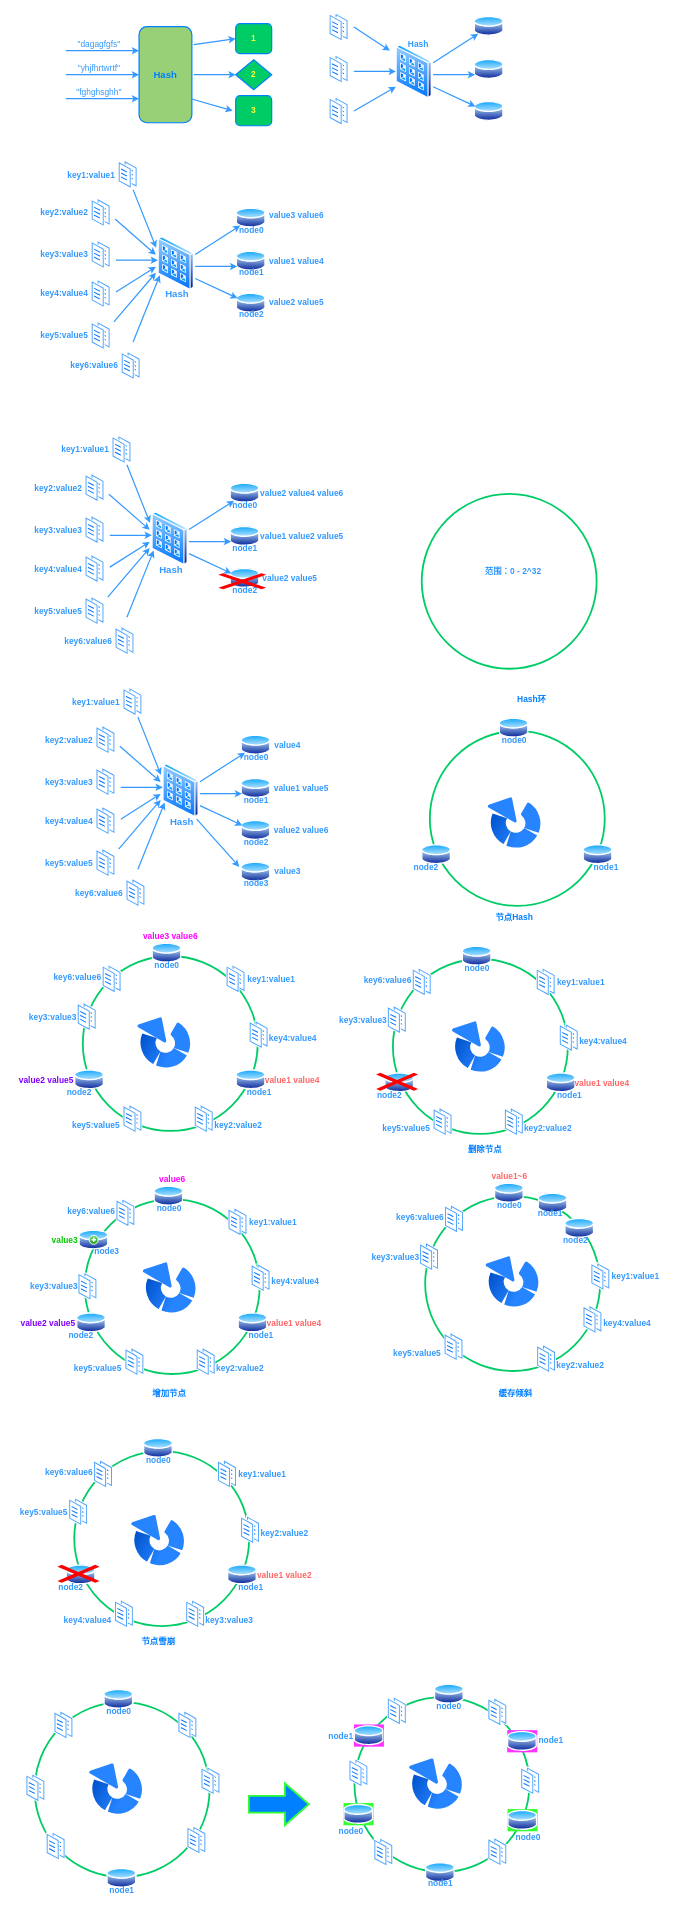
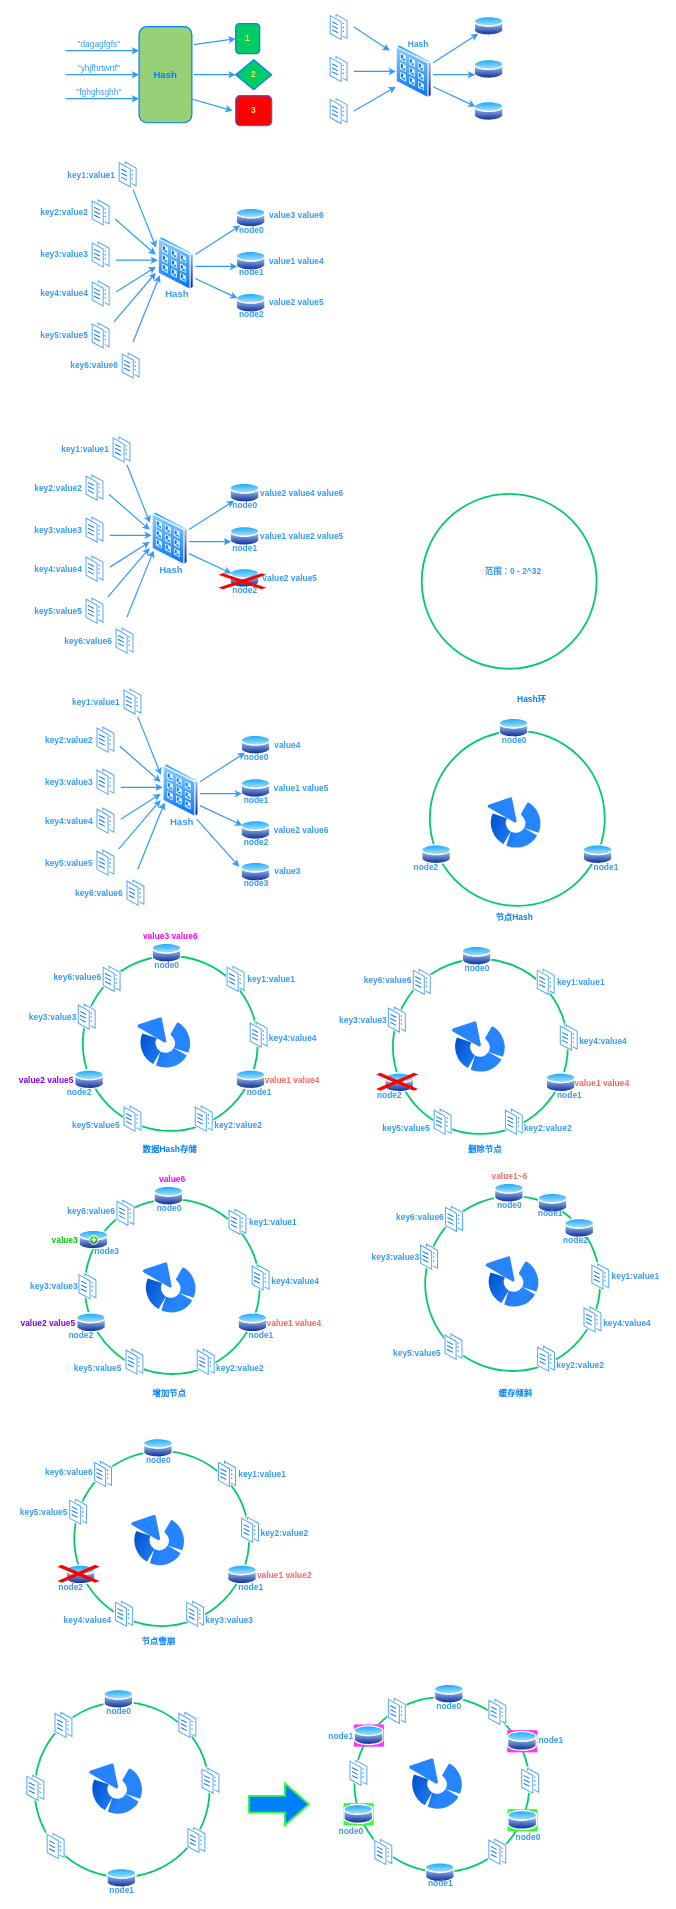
(254, 39) -> (248, 39)
(254, 111) -> (254, 111)
none -> (170, 1149)
